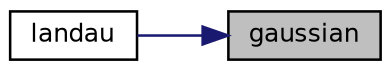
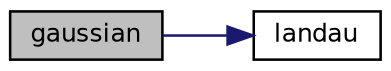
(170, 36) -> (195, 36)
